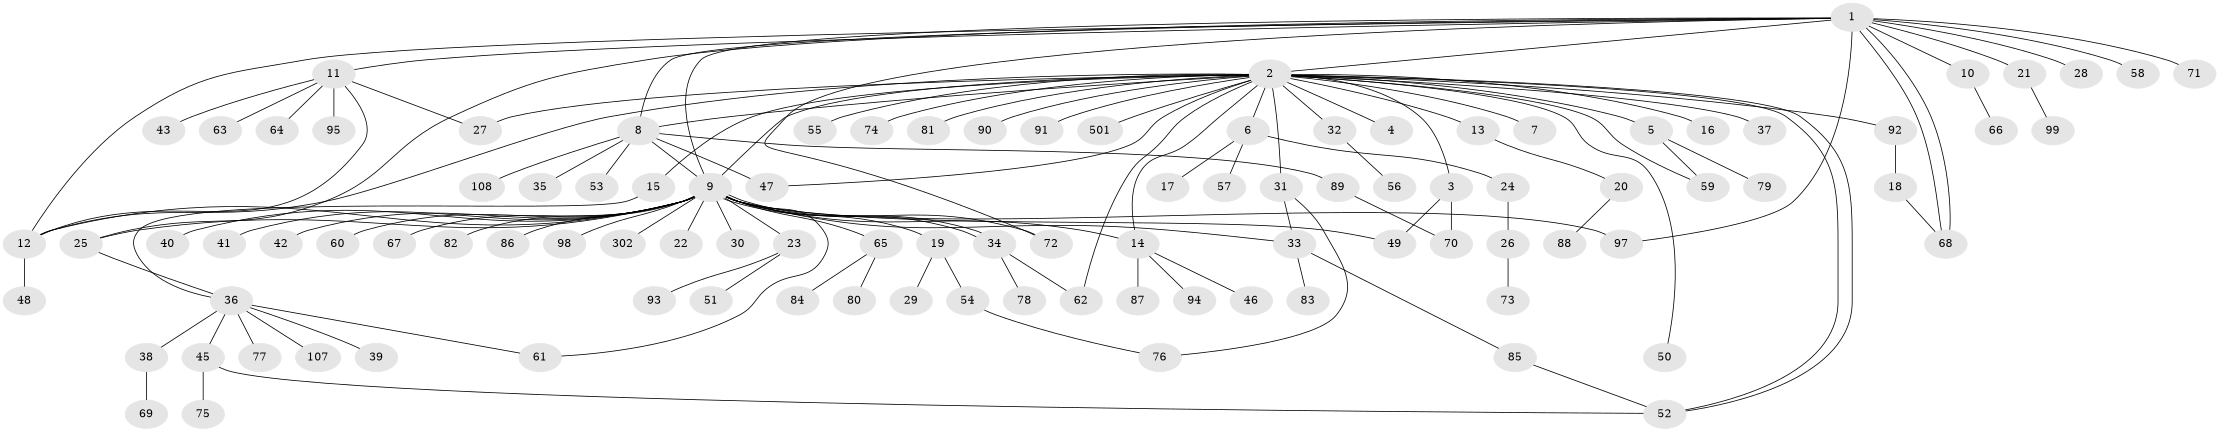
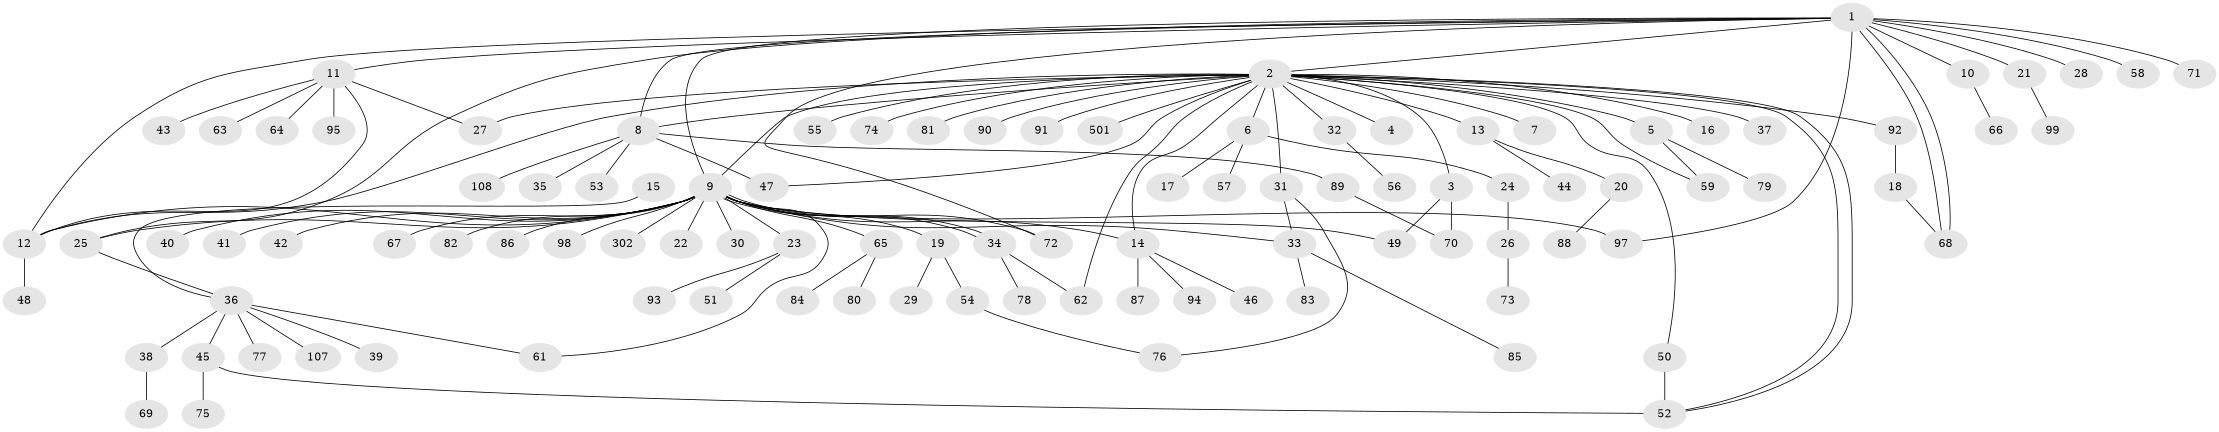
(947, 88) -> none
(675, 159) -> none
none -> (1565, 187)
(338, 244) -> none
(1590, 386) -> (1665, 386)
